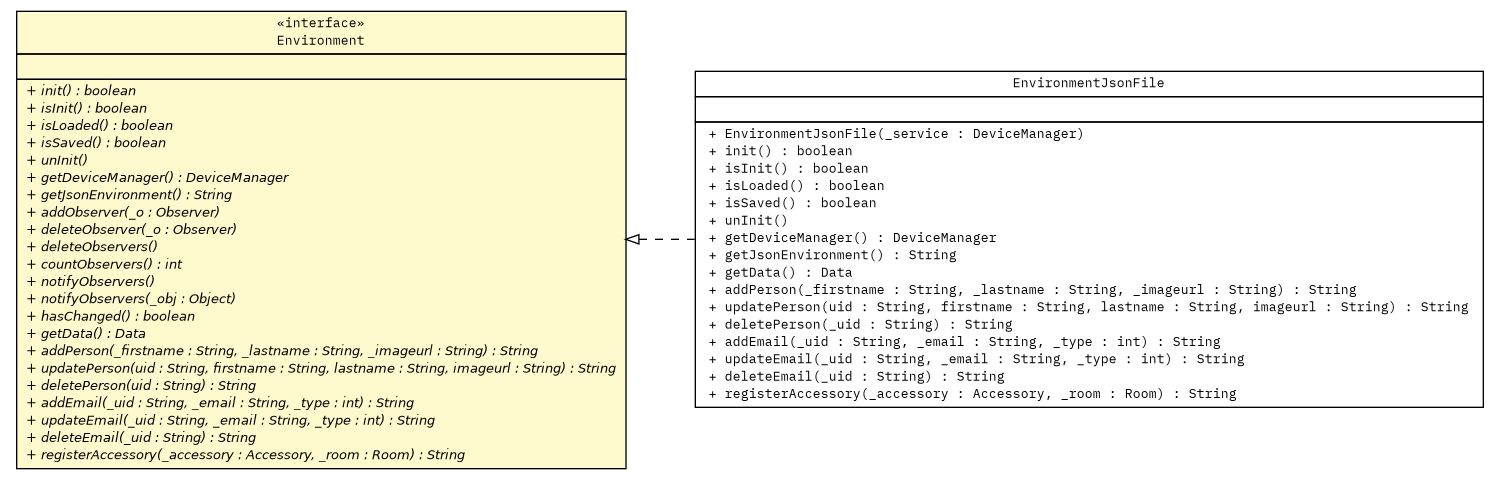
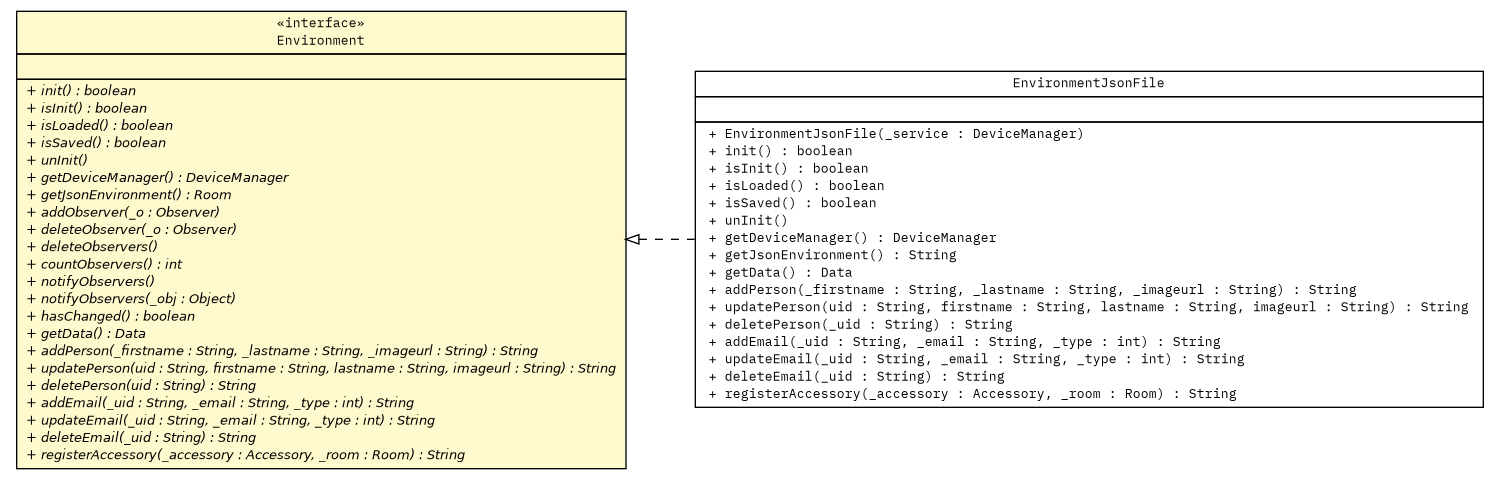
(129, 195) -> (129, 195)
